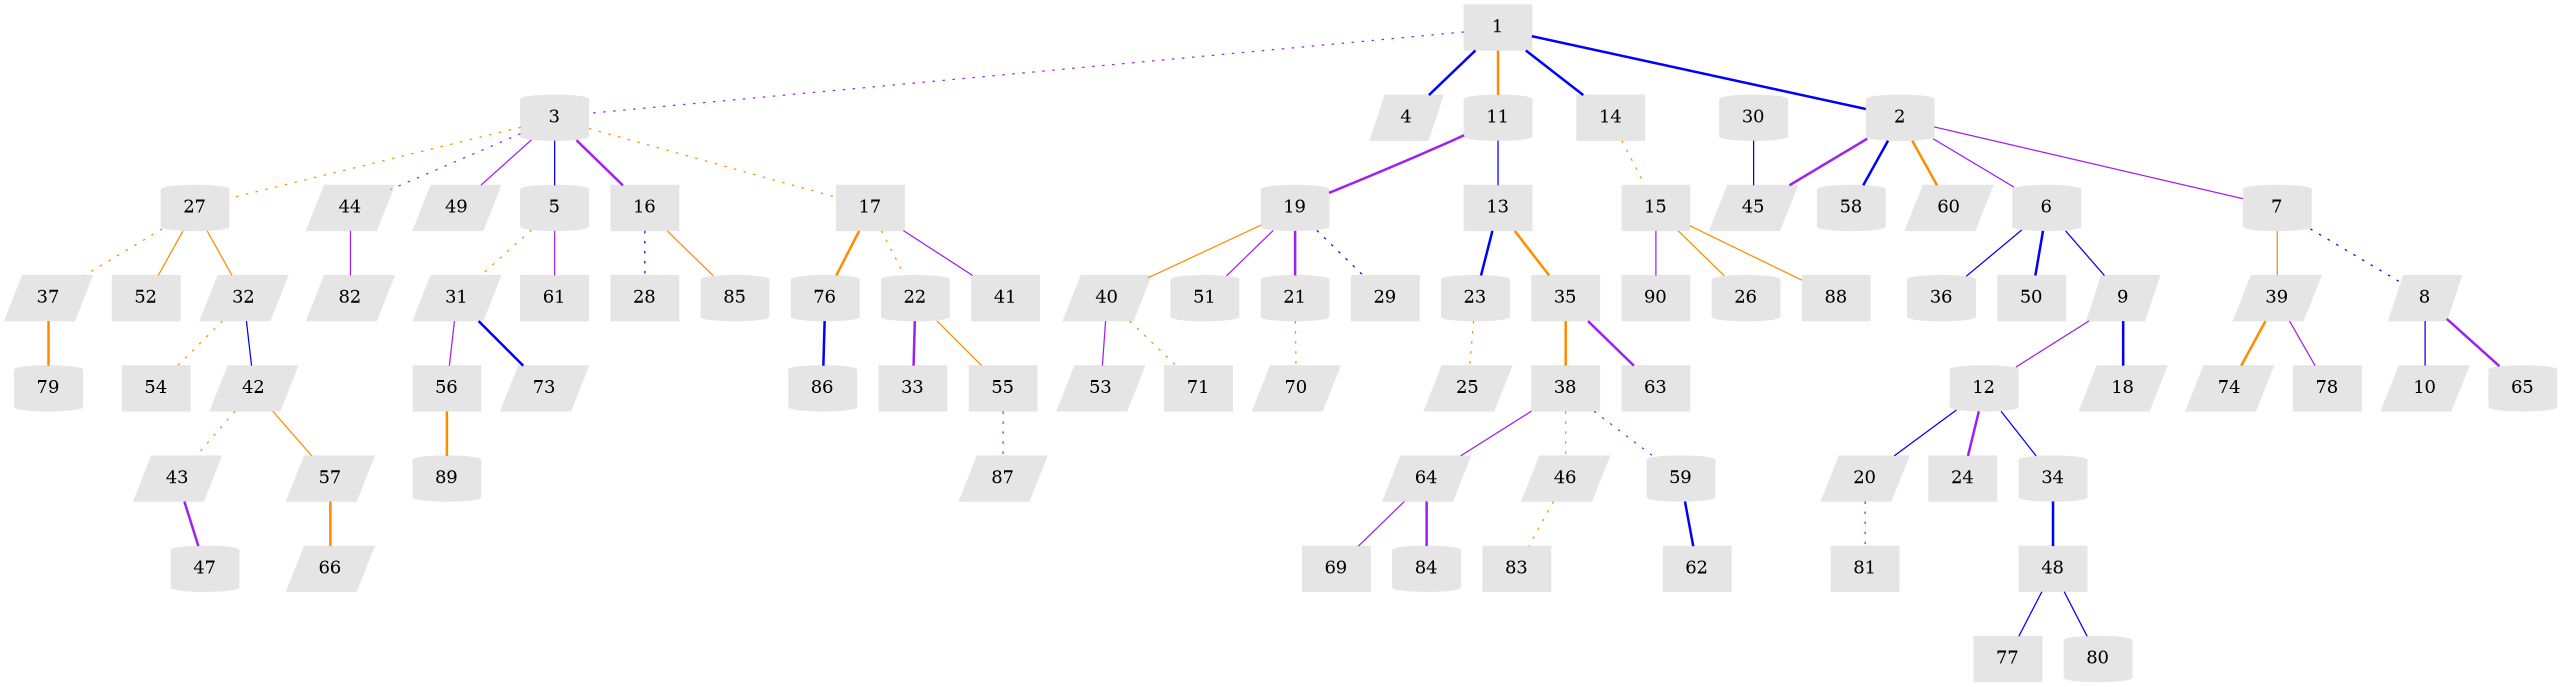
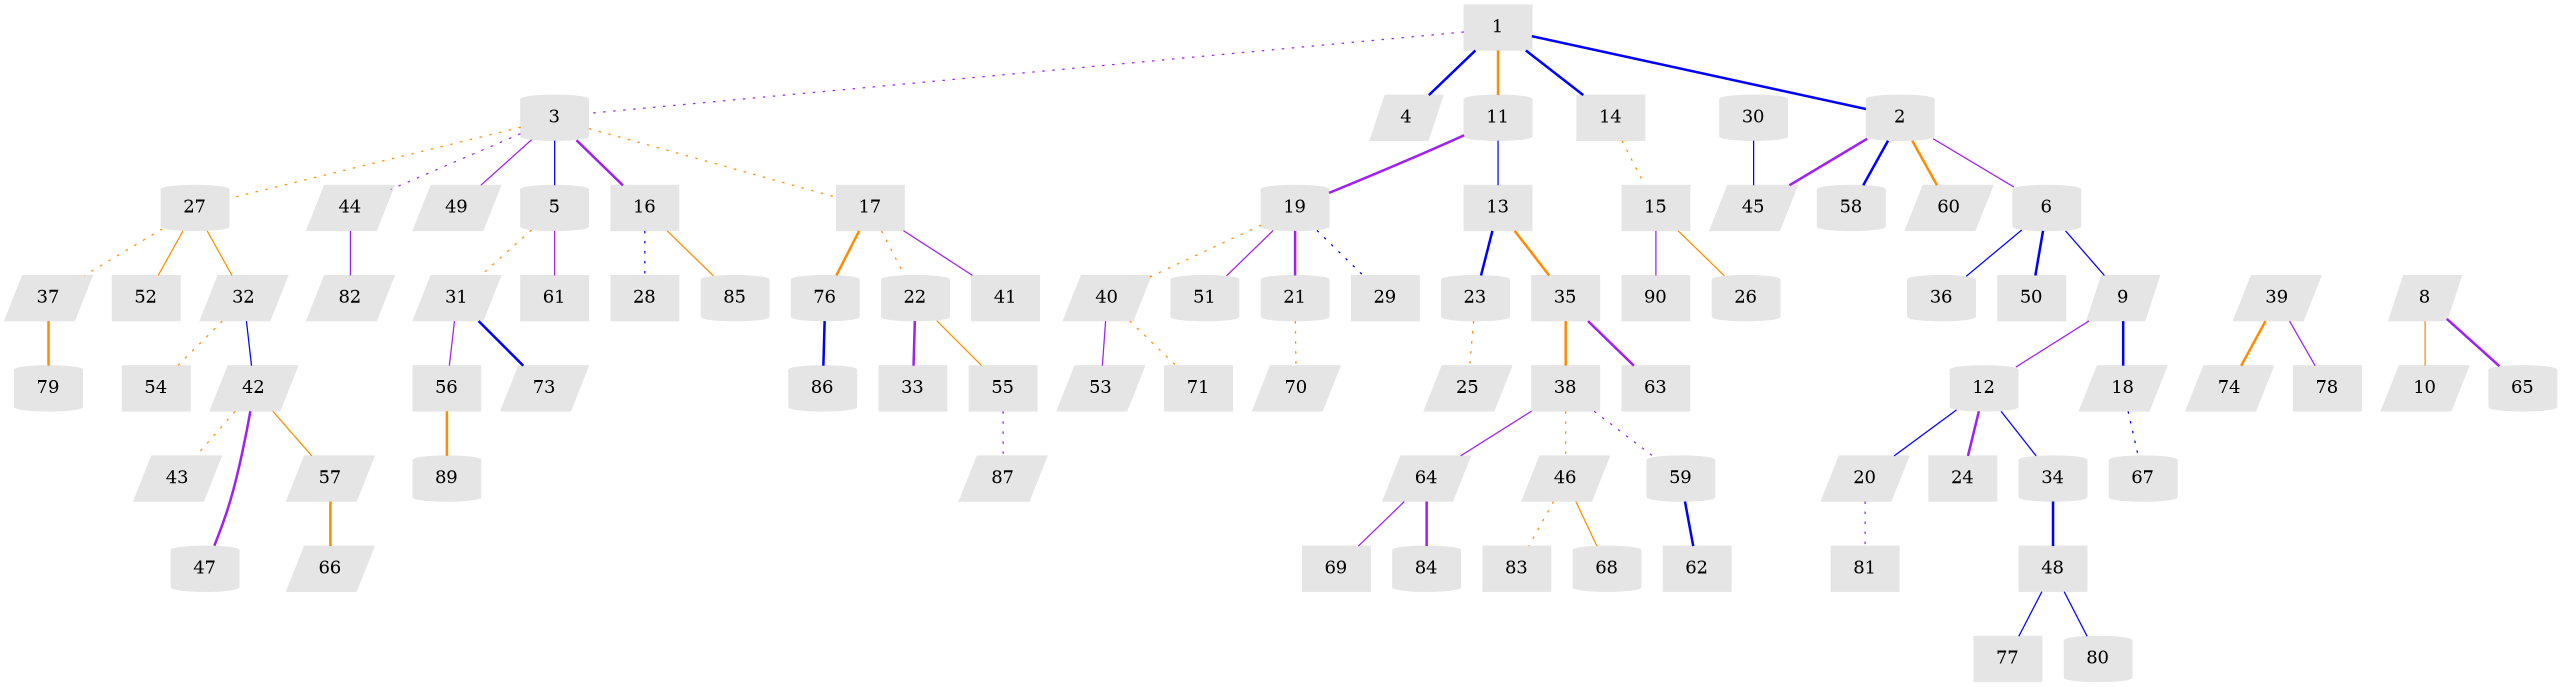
(2277, 208) -> none
(1205, 251) -> (1205, 251)
(1836, 298) -> none
(2425, 343) -> (2425, 343)
none -> (2143, 479)
(191, 524) -> (236, 479)
none -> (1607, 569)
